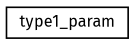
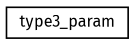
(67, 23) -> (67, 23)
